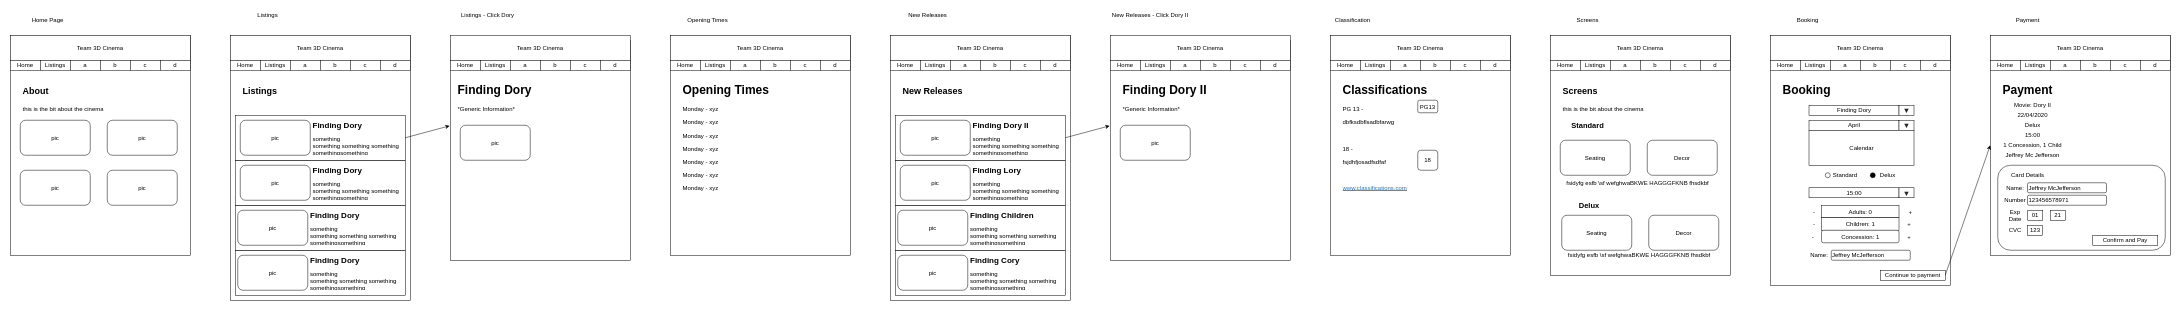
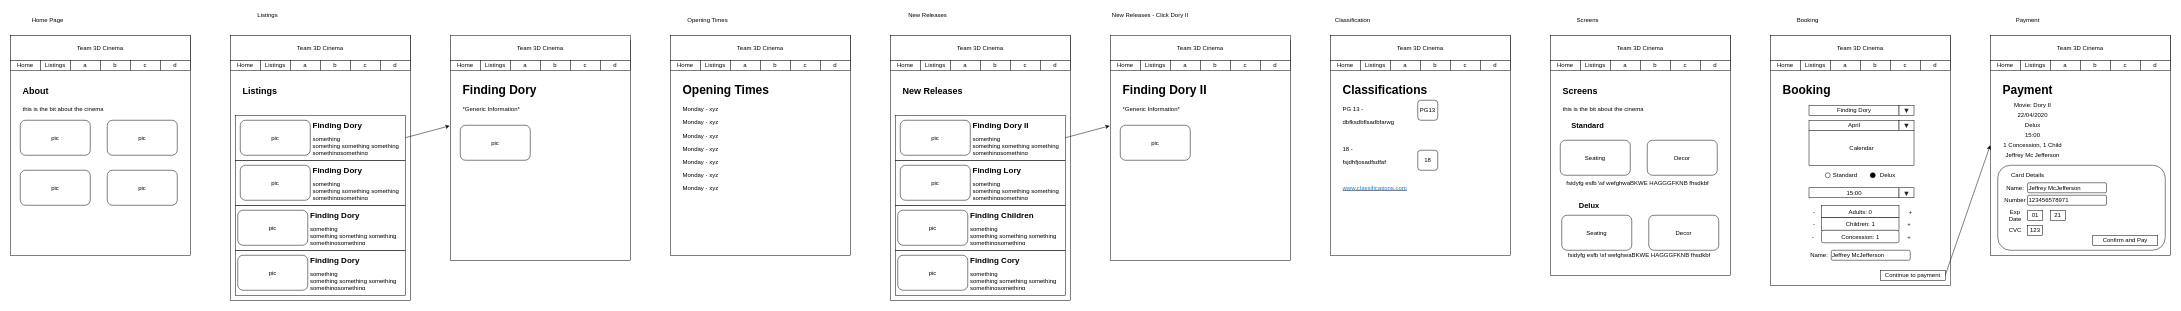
(488, 15) -> none
(503, 100) -> (508, 100)
(1428, 107) -> (1428, 110)
